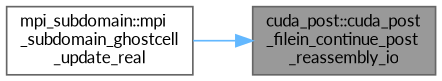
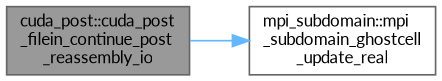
(214, 41) -> (211, 41)
